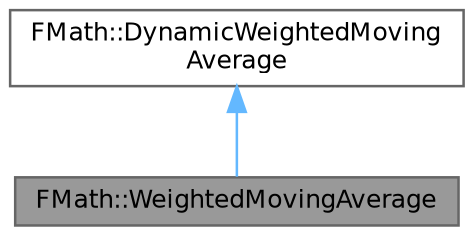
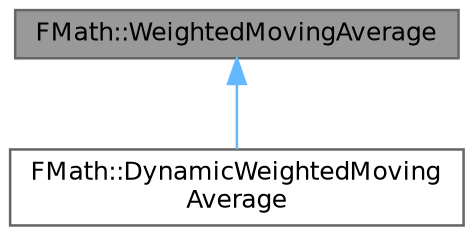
(237, 144) -> (237, 117)
